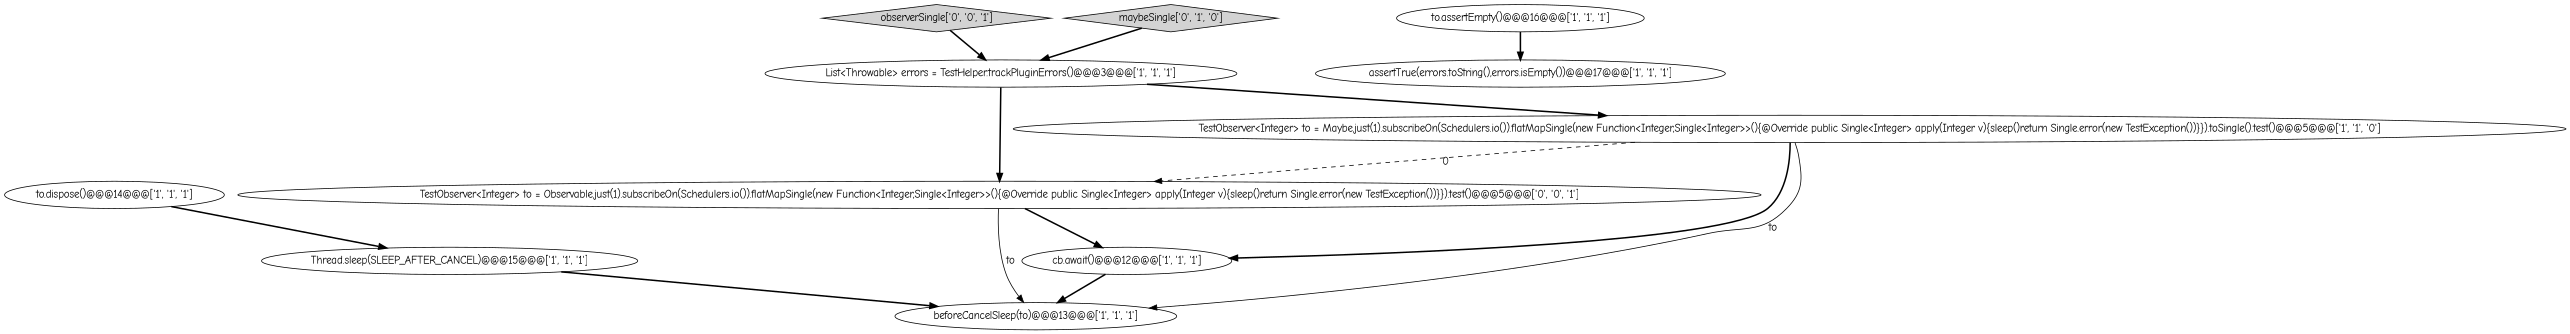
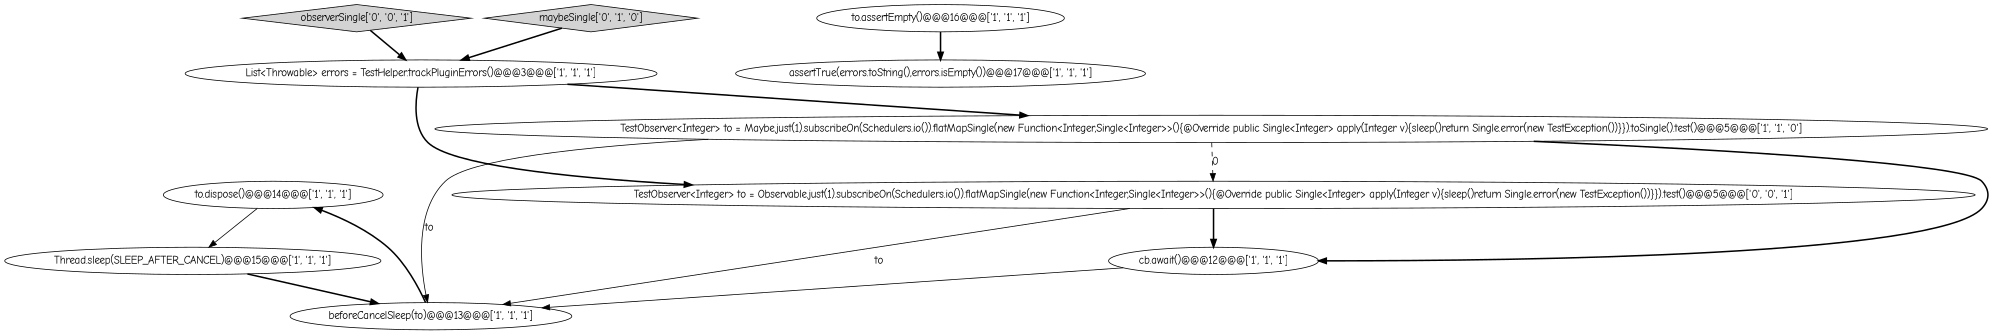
(275, 227) -> (236, 225)
none -> (384, 245)
(1085, 286) -> (836, 288)
